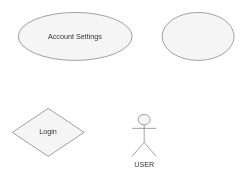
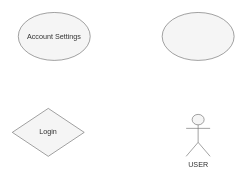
(75, 36) -> (54, 36)
(144, 135) -> (198, 135)
